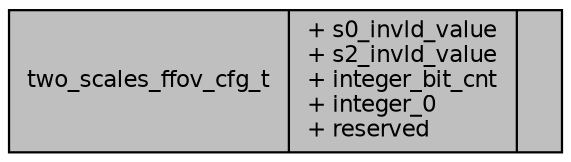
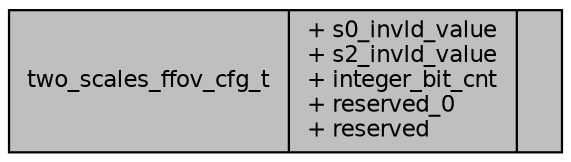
(372, 105) -> (381, 105)
